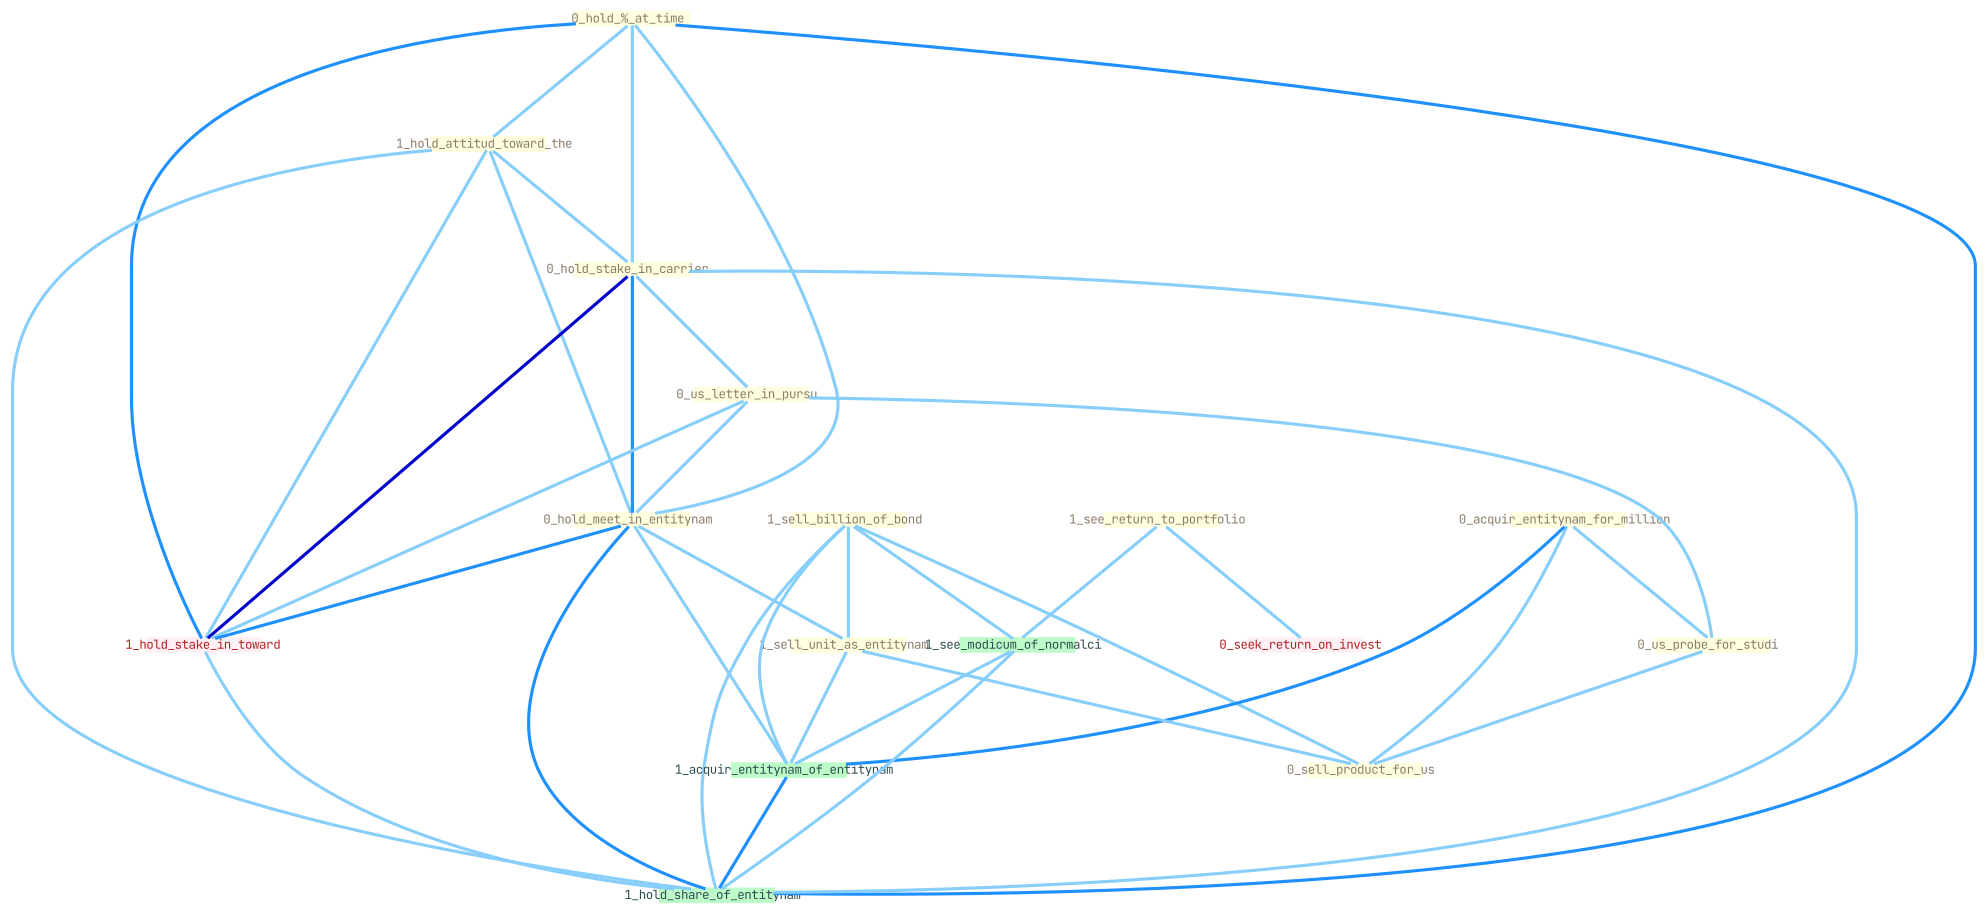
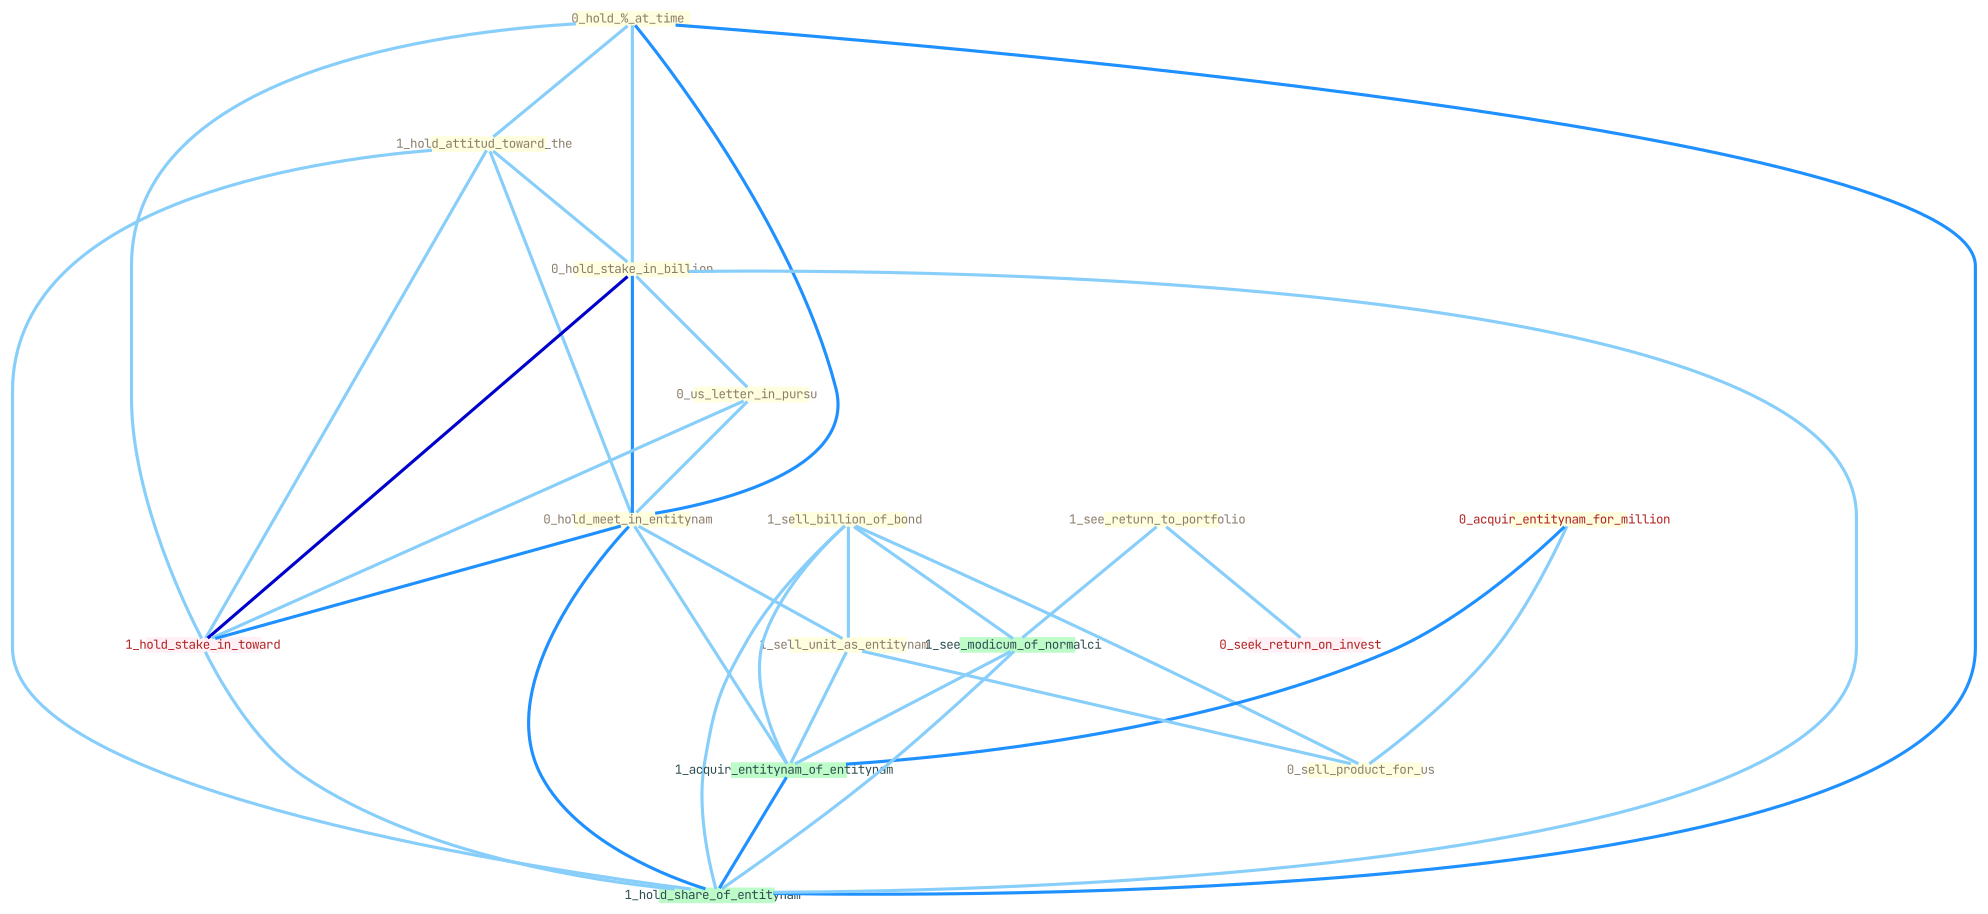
(154, 187) -> (154, 187)
(632, 269) -> (632, 269)
(807, 306) -> (807, 306)
(1568, 520) -> (1568, 520)
(1712, 645) -> none
